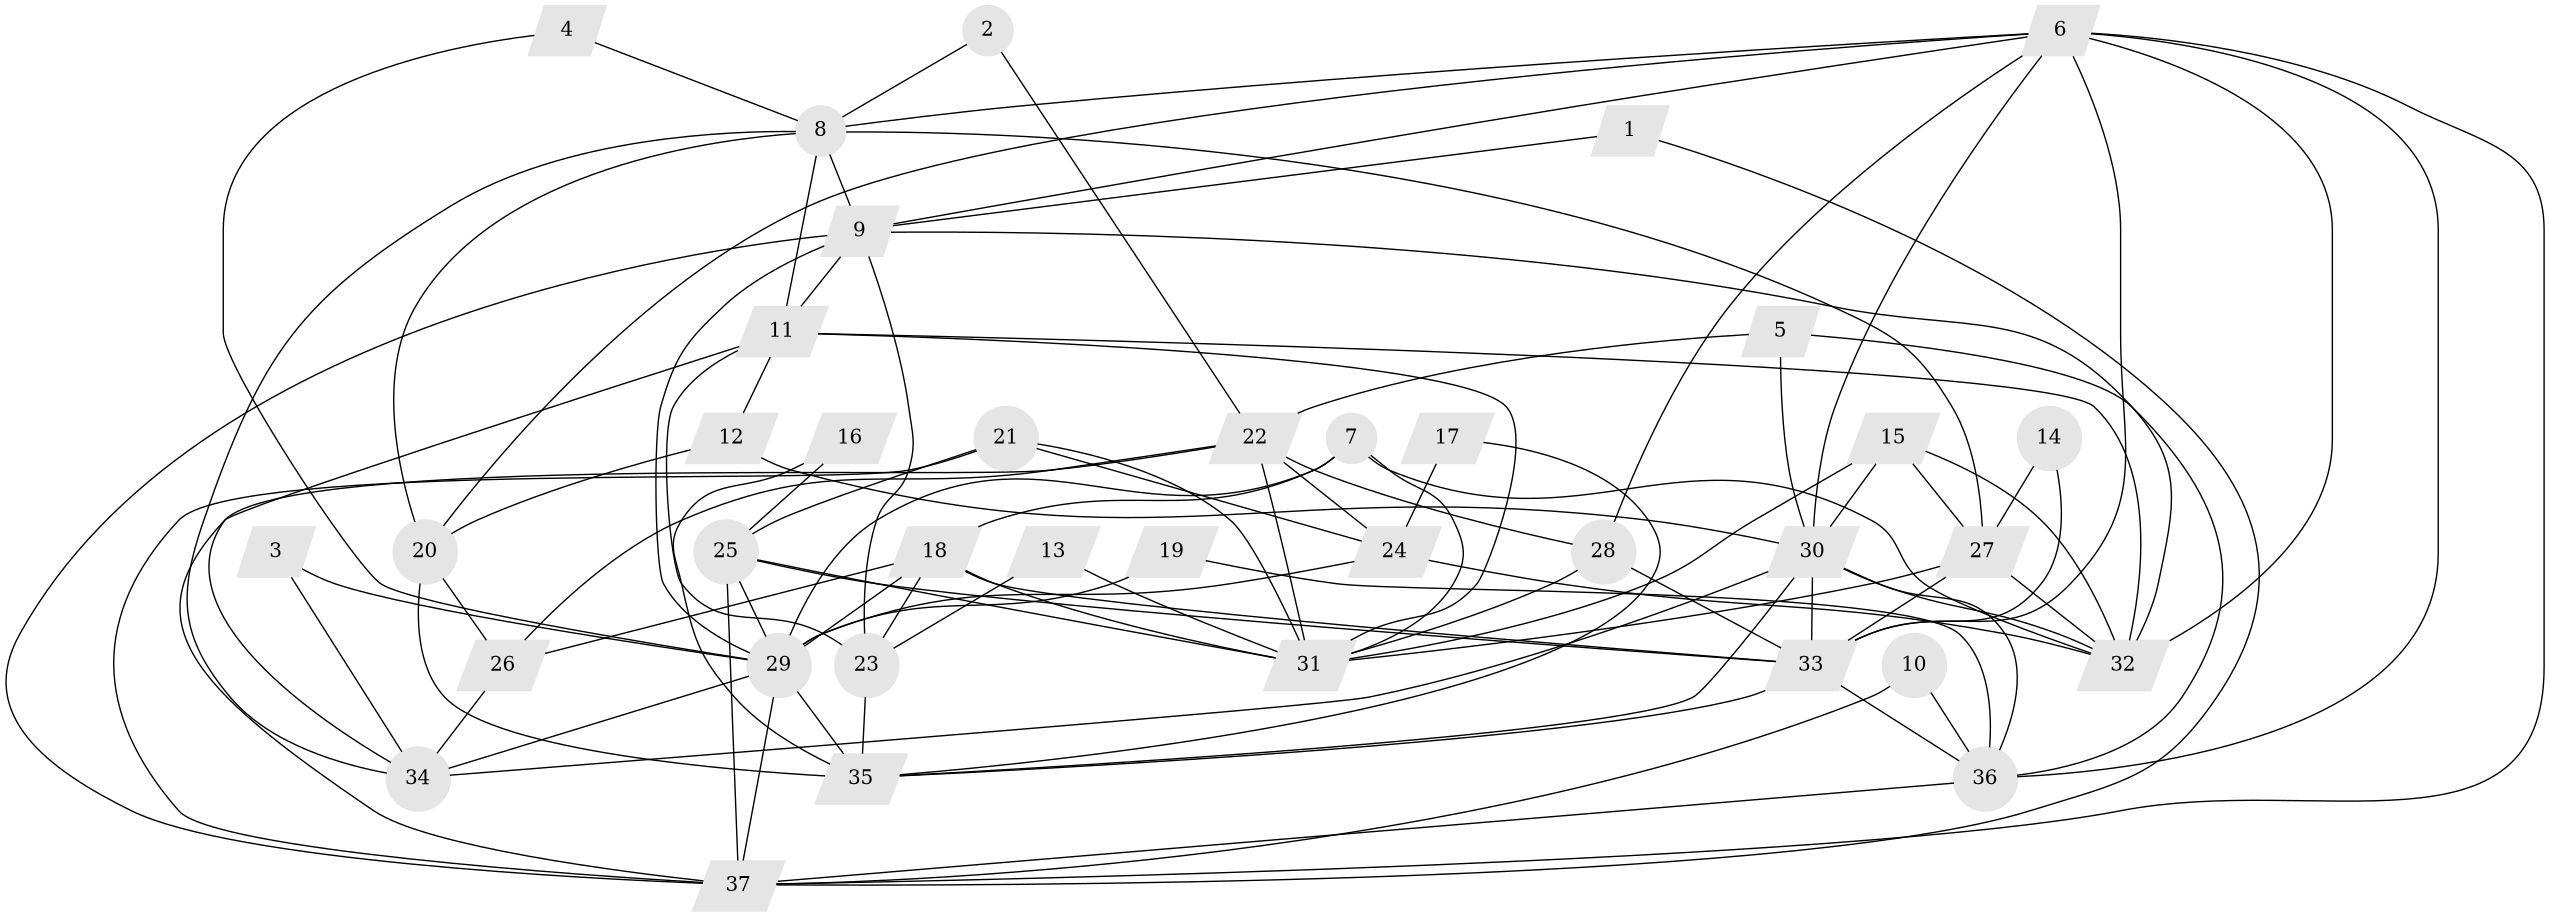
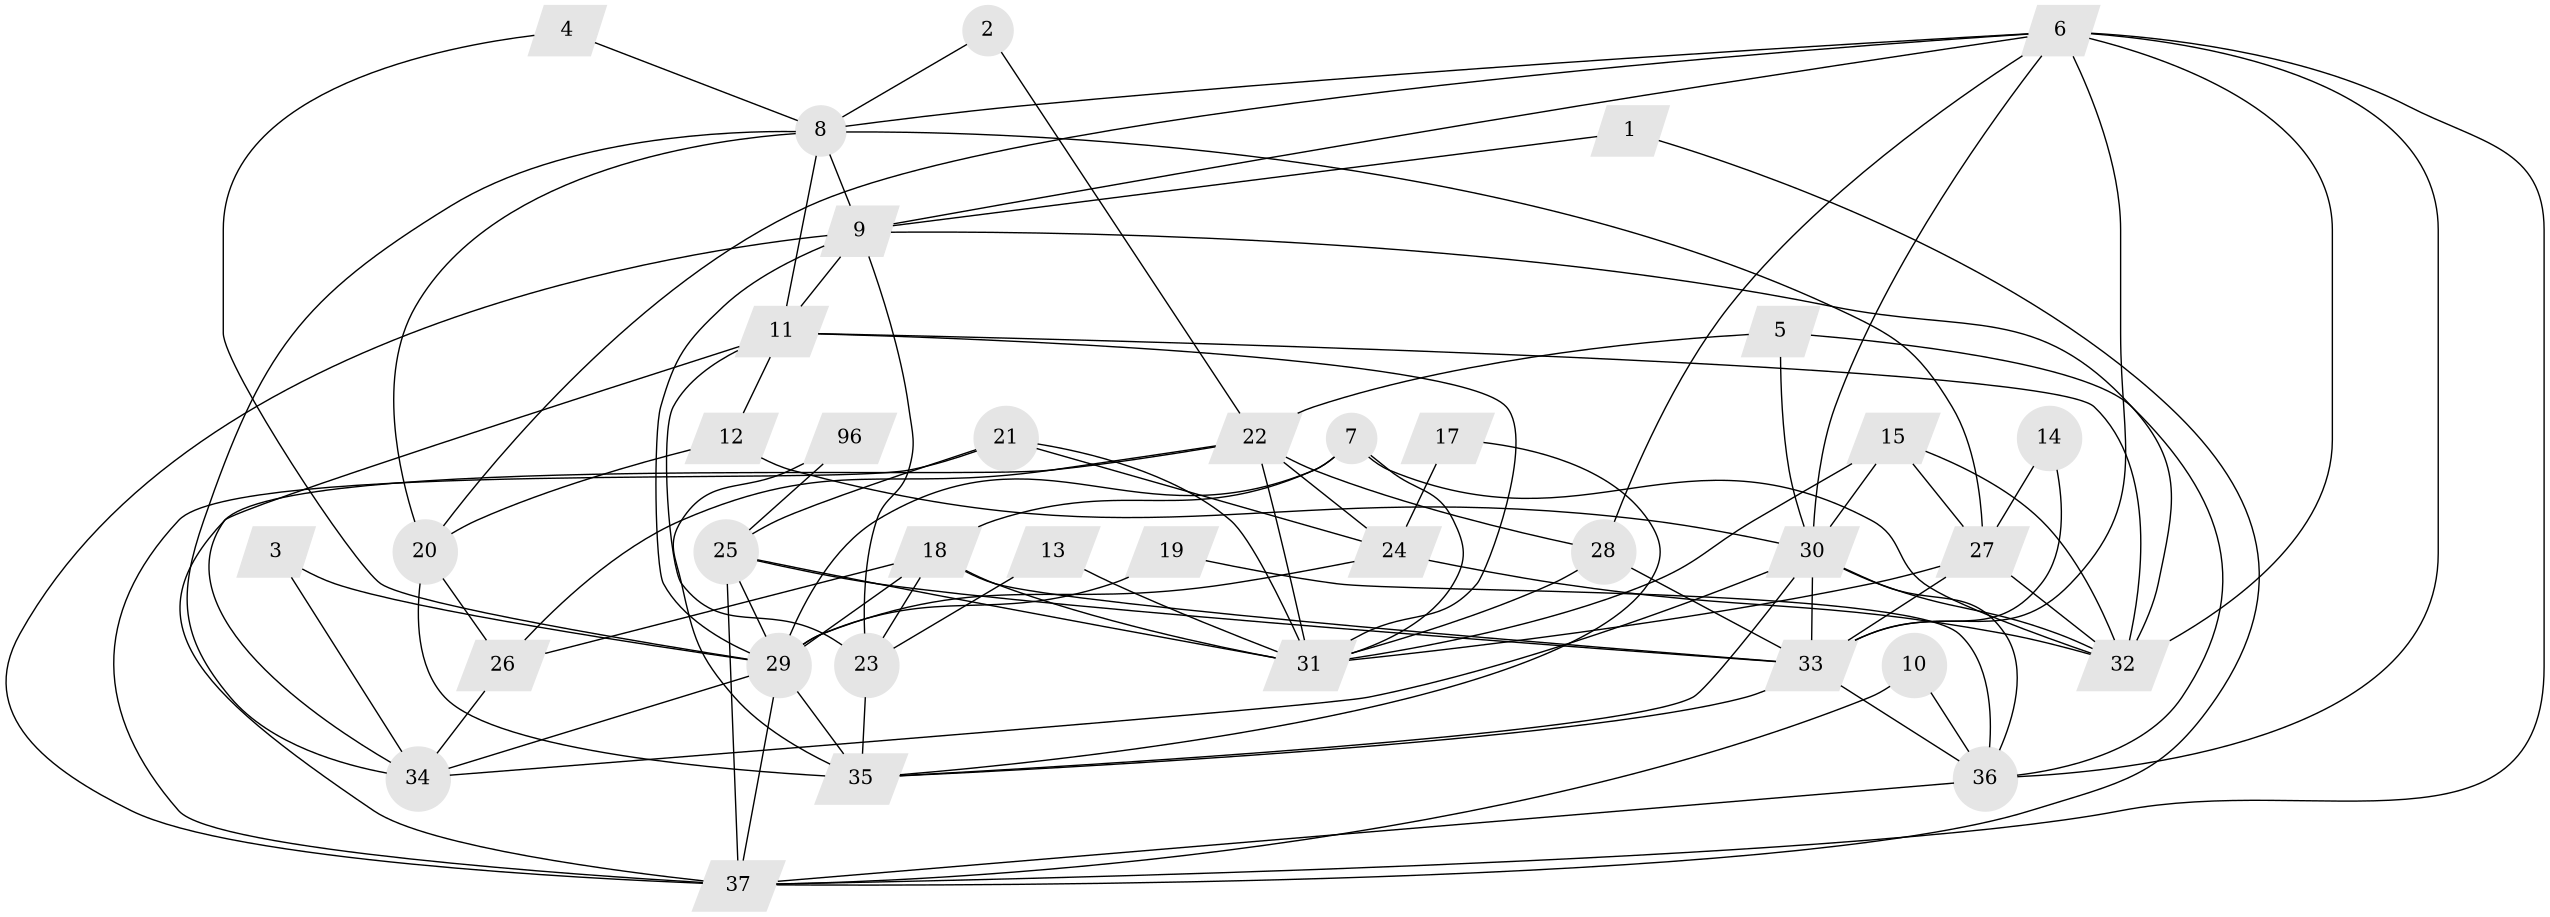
(850, 438) -> (850, 438)
